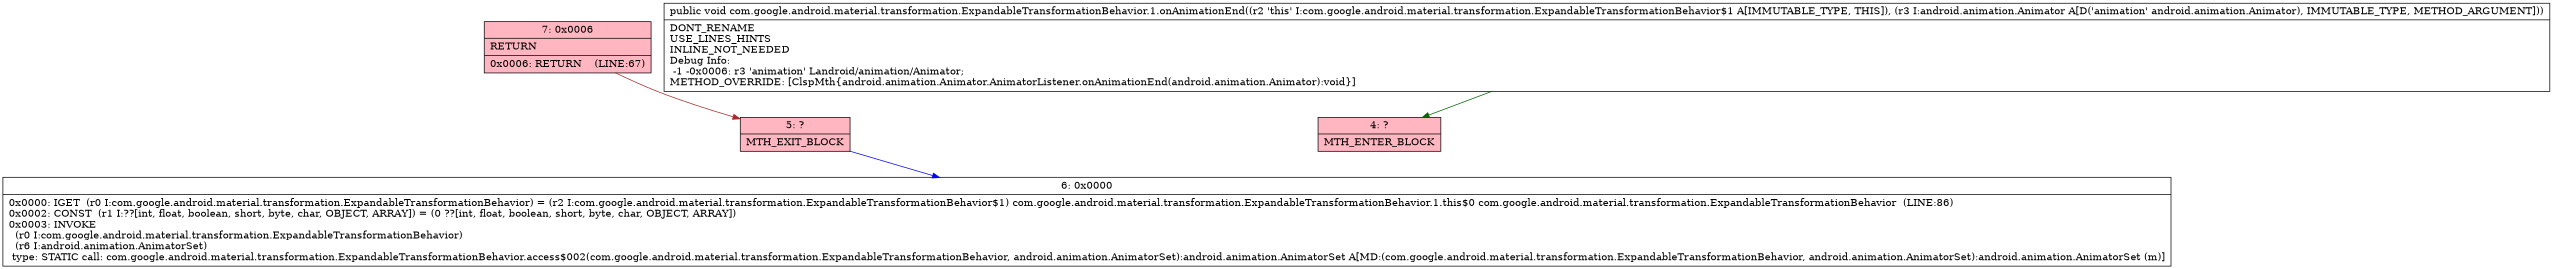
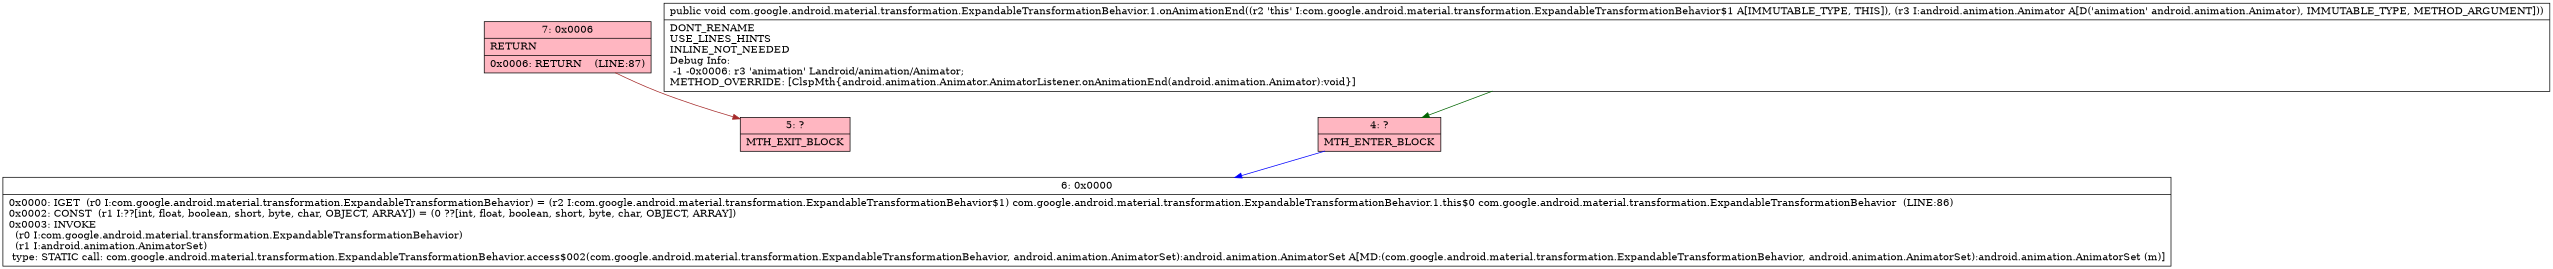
(568, 64) -> (568, 64)
(891, 163) -> (1283, 163)
(108, 246) -> (108, 246)
